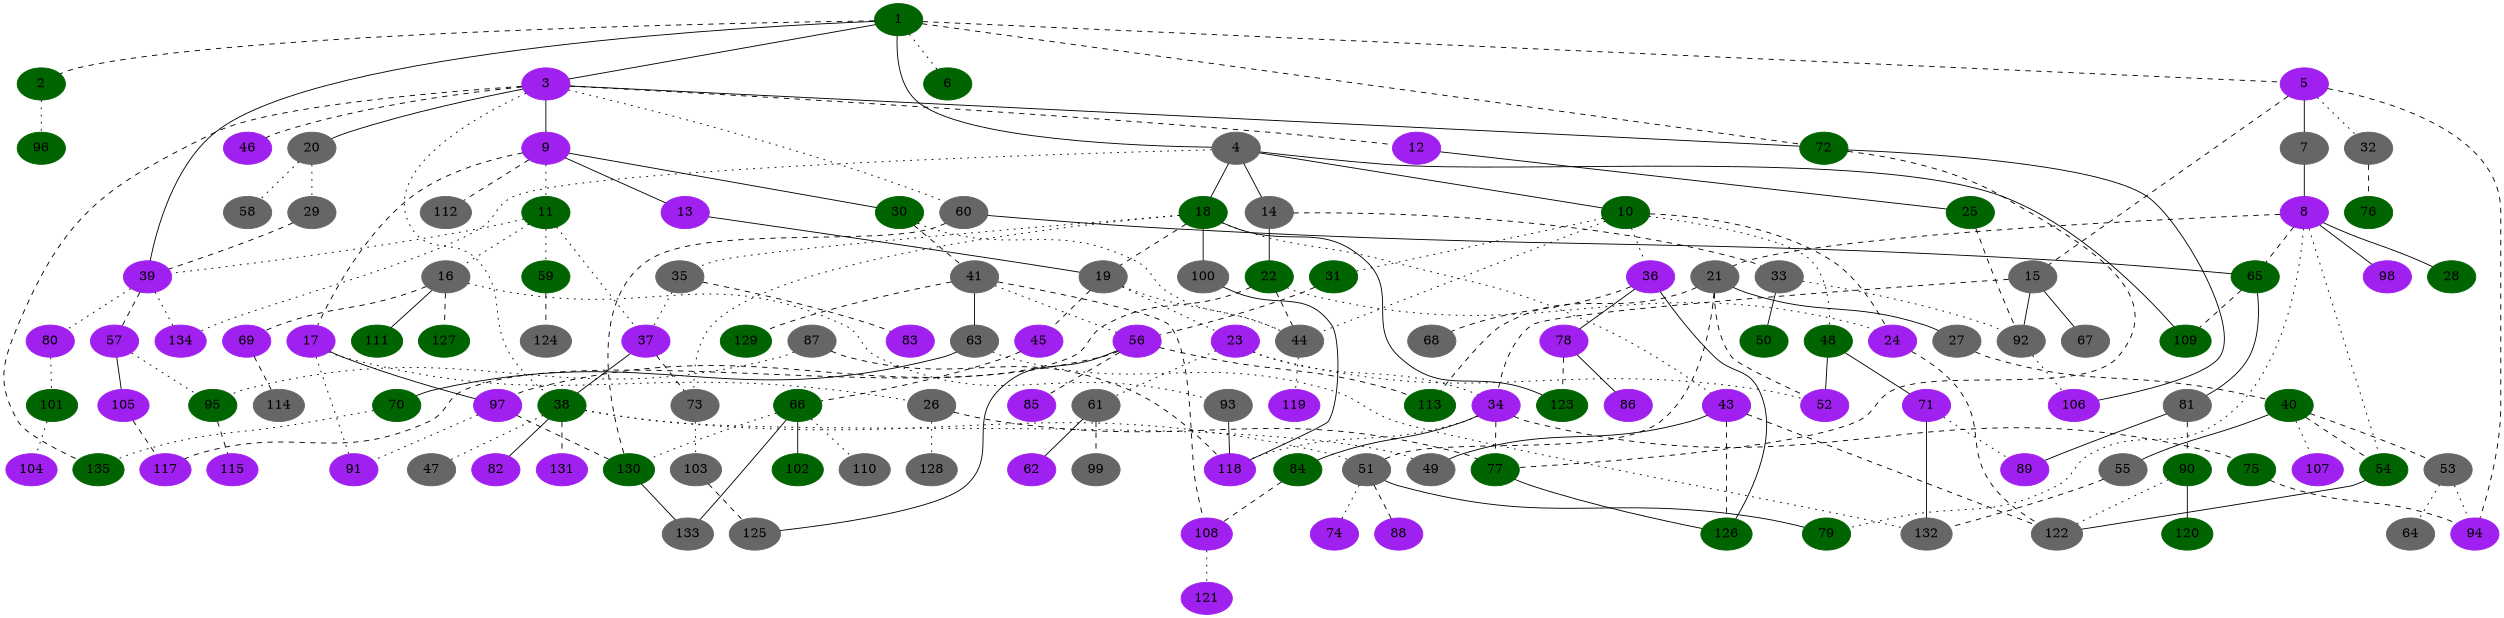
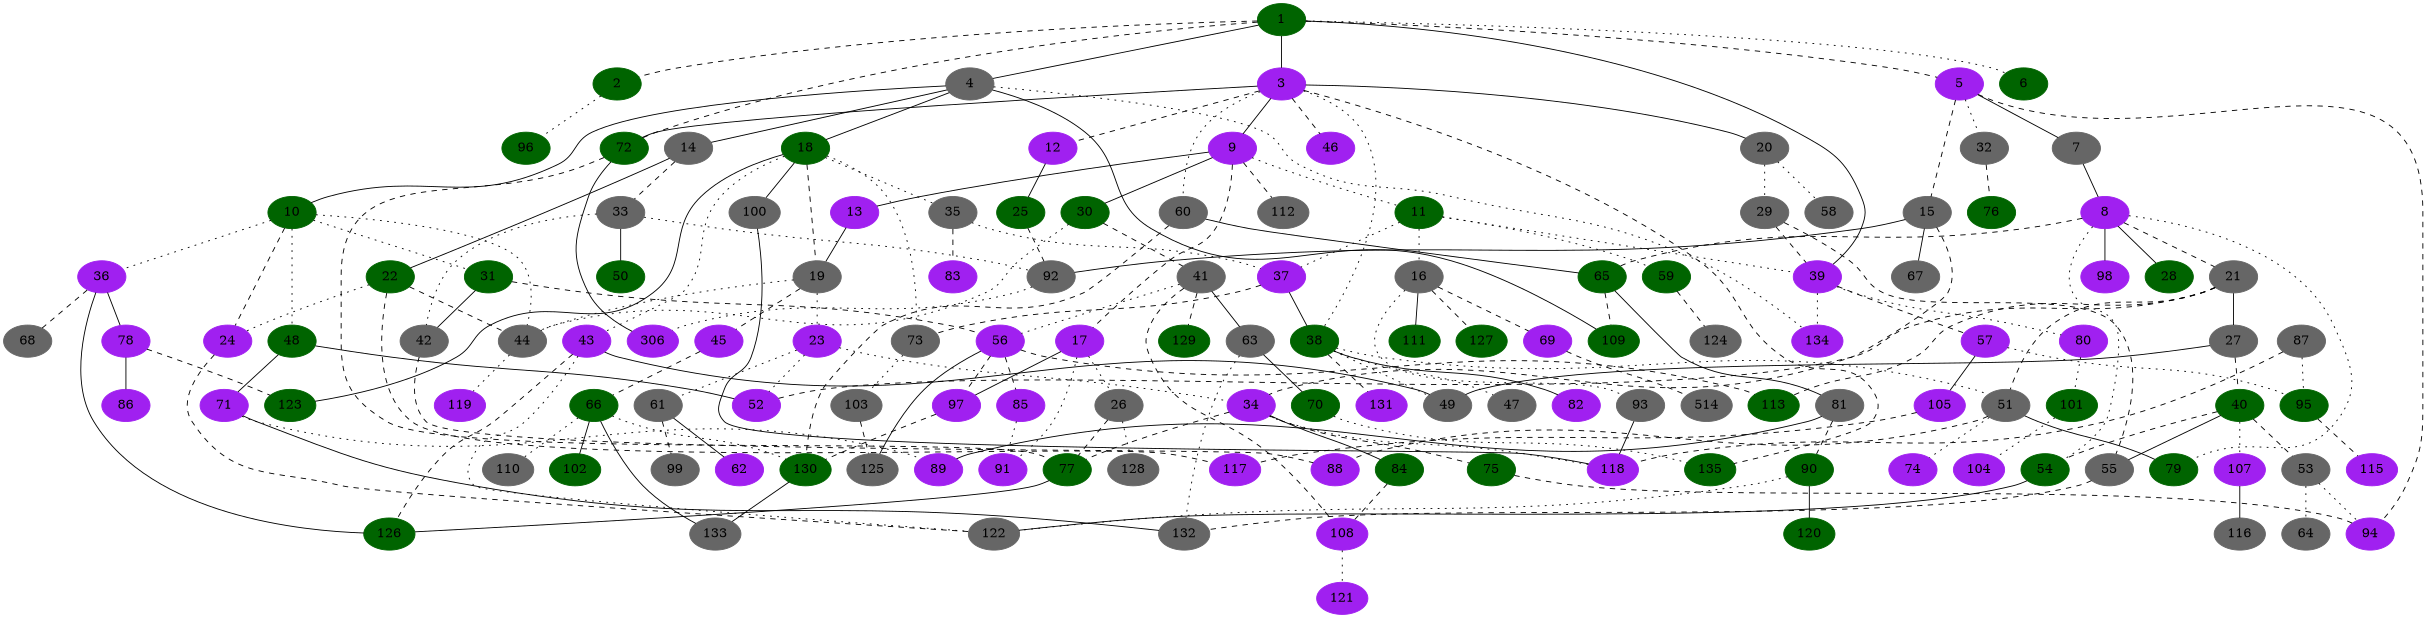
none -> (1995, 303)
none -> (424, 341)
none -> (1874, 364)
(279, 405) -> (1707, 405)
(2074, 405) -> (653, 341)
(426, 438) -> (1012, 438)
(1891, 470) -> (469, 476)
none -> (2240, 534)
